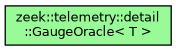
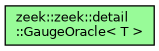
(88, 25) -> (80, 25)
